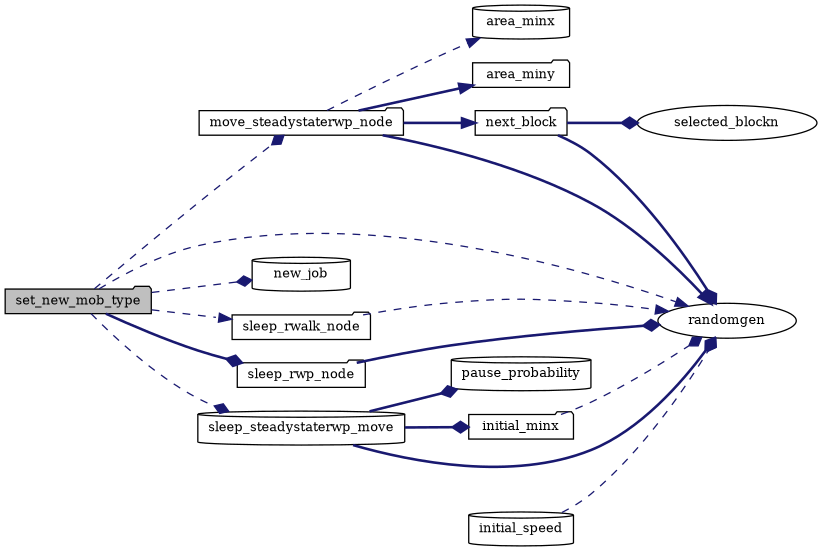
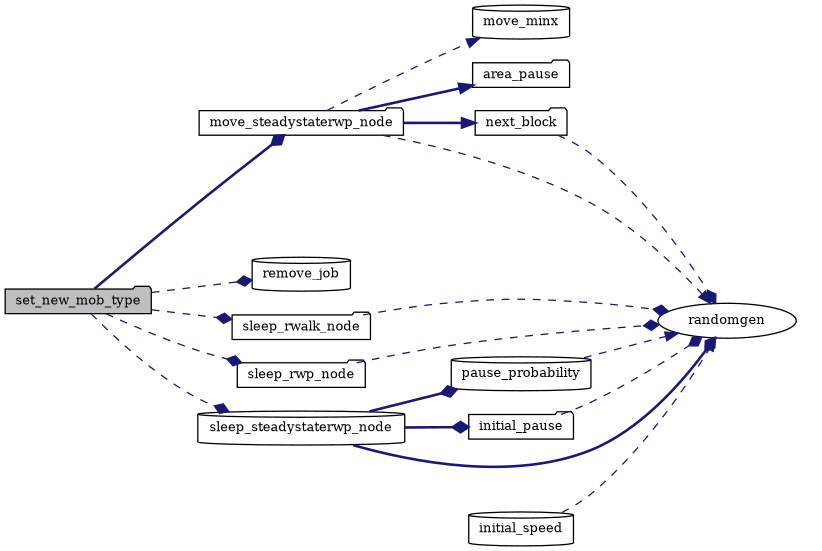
(521, 22) -> (521, 22)
(521, 75) -> (521, 75)
(727, 123) -> none
(557, 187) -> (557, 187)
(642, 203) -> (642, 203)
(182, 216) -> (182, 216)
(386, 237) -> (625, 347)
(301, 274) -> (301, 274)
(509, 299) -> (509, 299)
(184, 314) -> (184, 314)
(165, 339) -> (165, 339)
(499, 339) -> (499, 339)
(521, 427) -> (521, 427)
(301, 428) -> (301, 428)
(645, 440) -> (645, 440)
